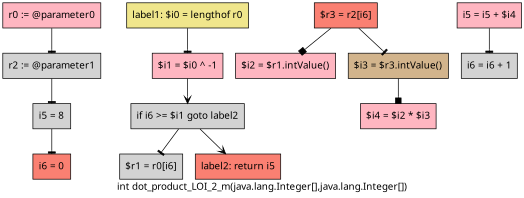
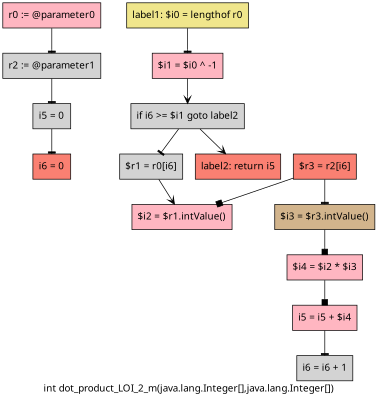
(52, 116) -> (52, 116)
none -> (165, 189)
none -> (325, 289)
